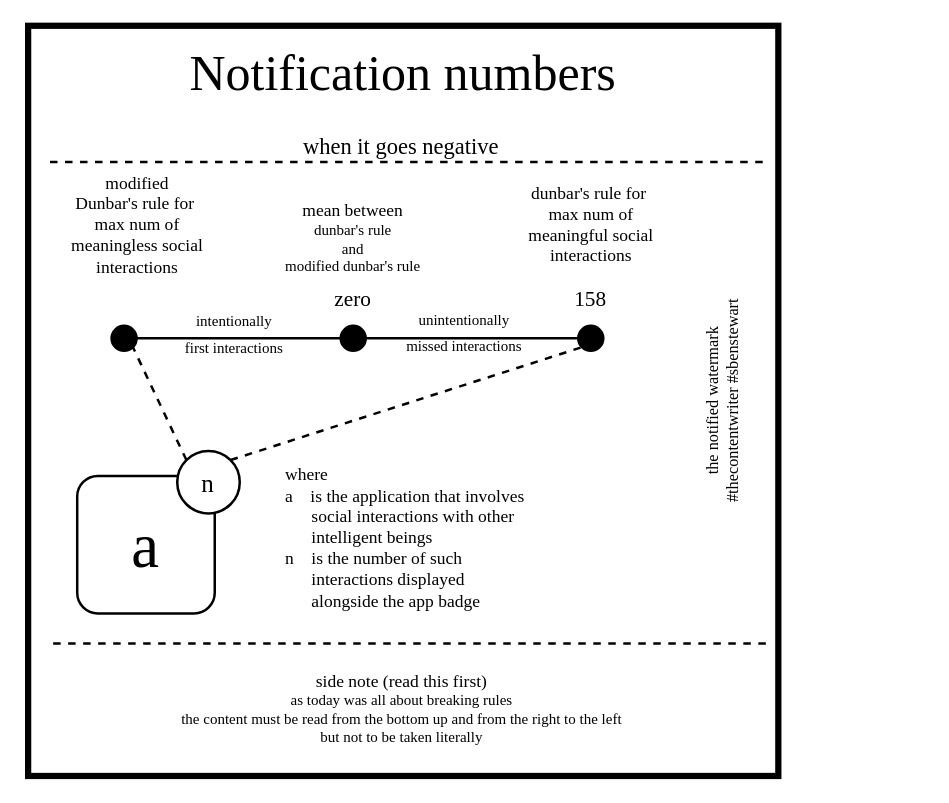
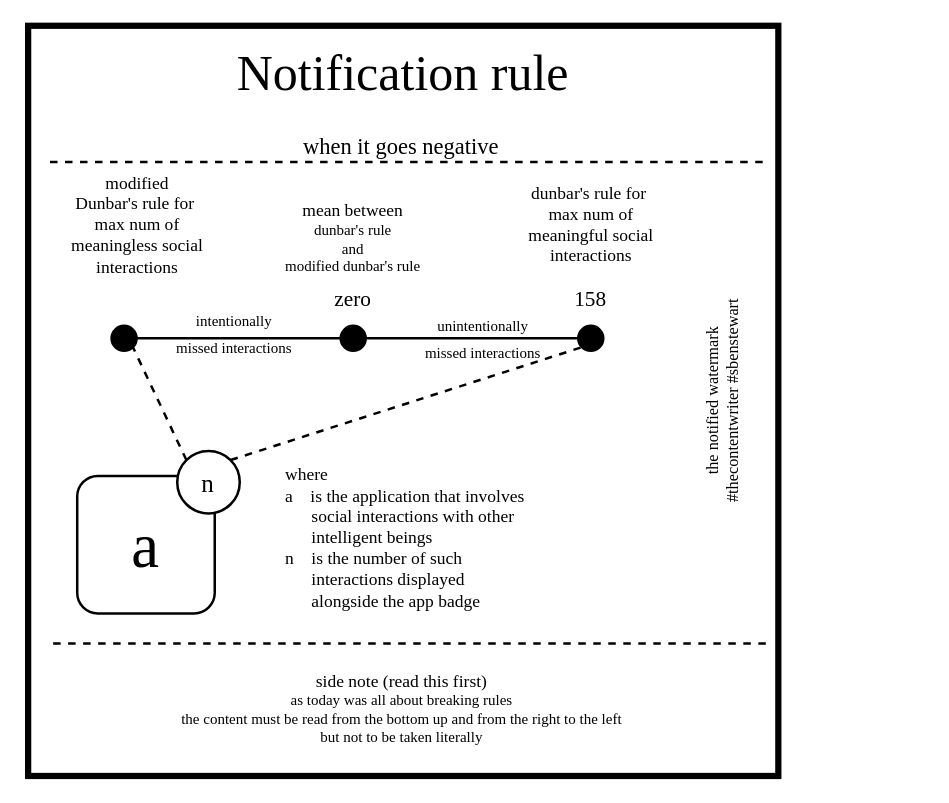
(403, 73) -> (403, 73)
(464, 332) -> (483, 338)
(234, 333) -> (234, 333)
